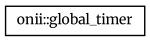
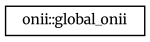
(75, 21) -> (75, 21)
